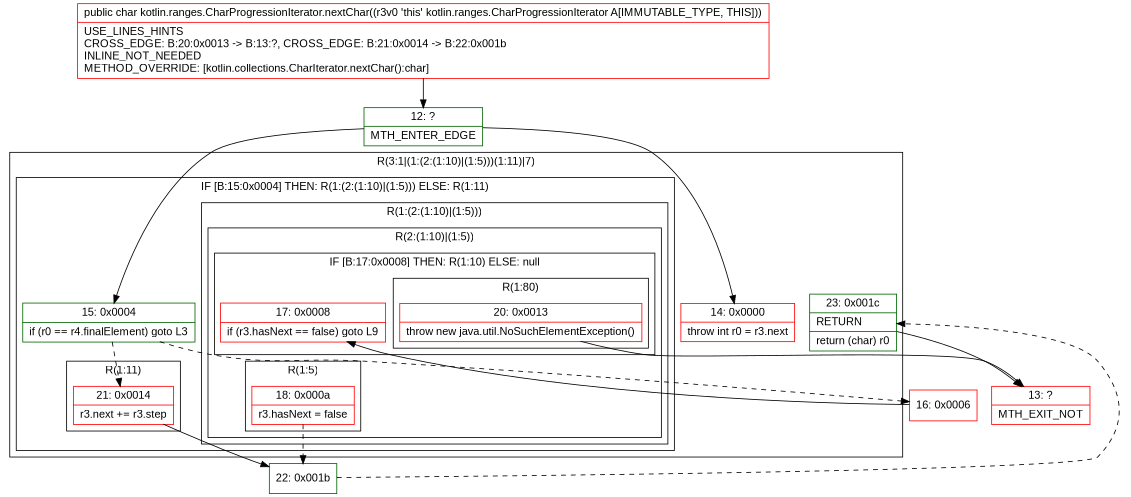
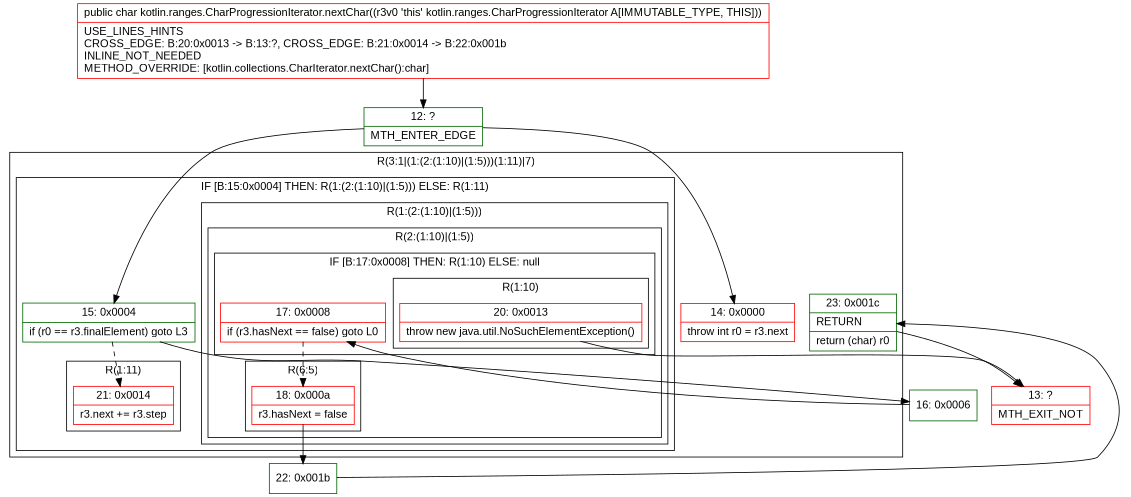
(521, 288) -> (521, 288)
(109, 332) -> (109, 332)
(303, 332) -> (303, 332)
none -> (303, 366)
(303, 370) -> (303, 370)
(530, 372) -> (530, 372)
(943, 405) -> (943, 405)
(195, 438) -> none
(303, 440) -> (303, 440)
(871, 470) -> (871, 470)
